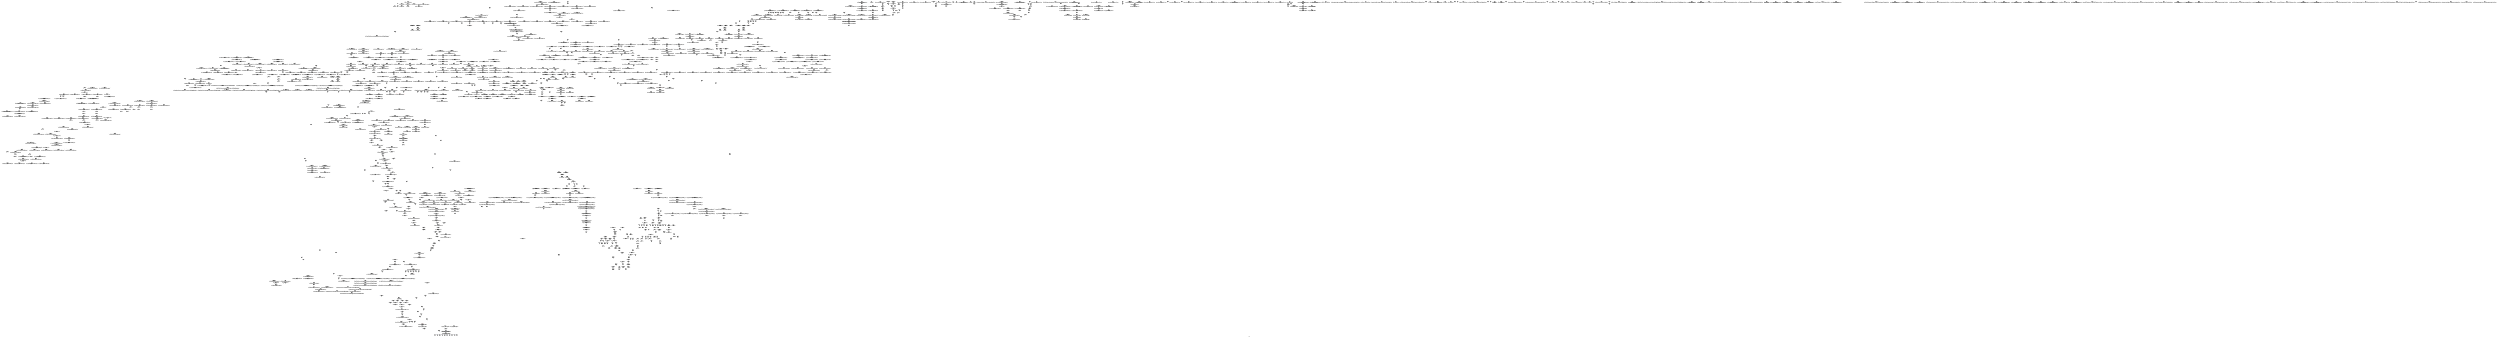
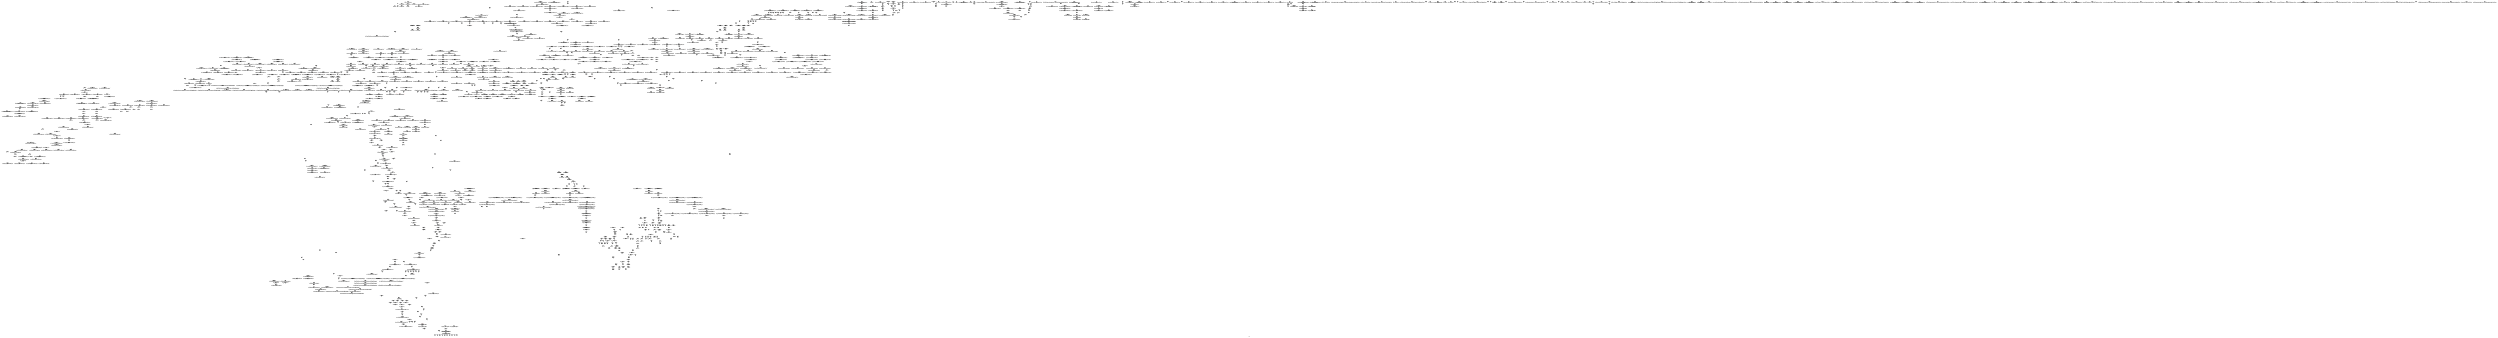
none -> (1853, 2)
